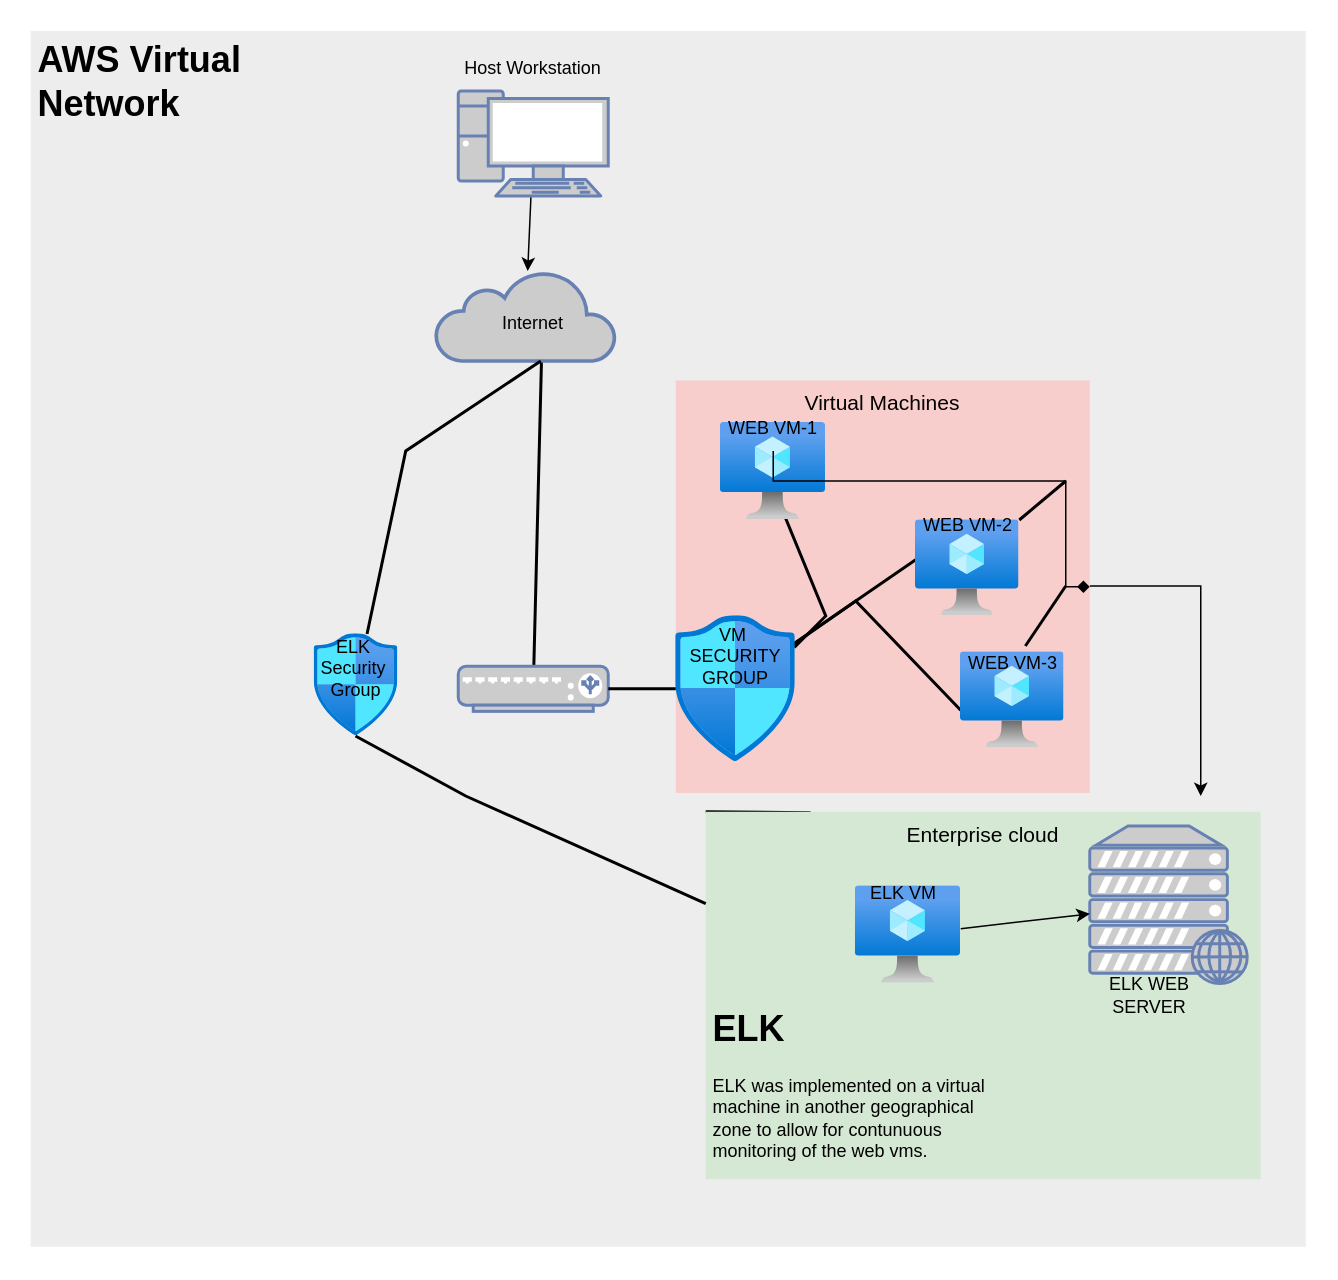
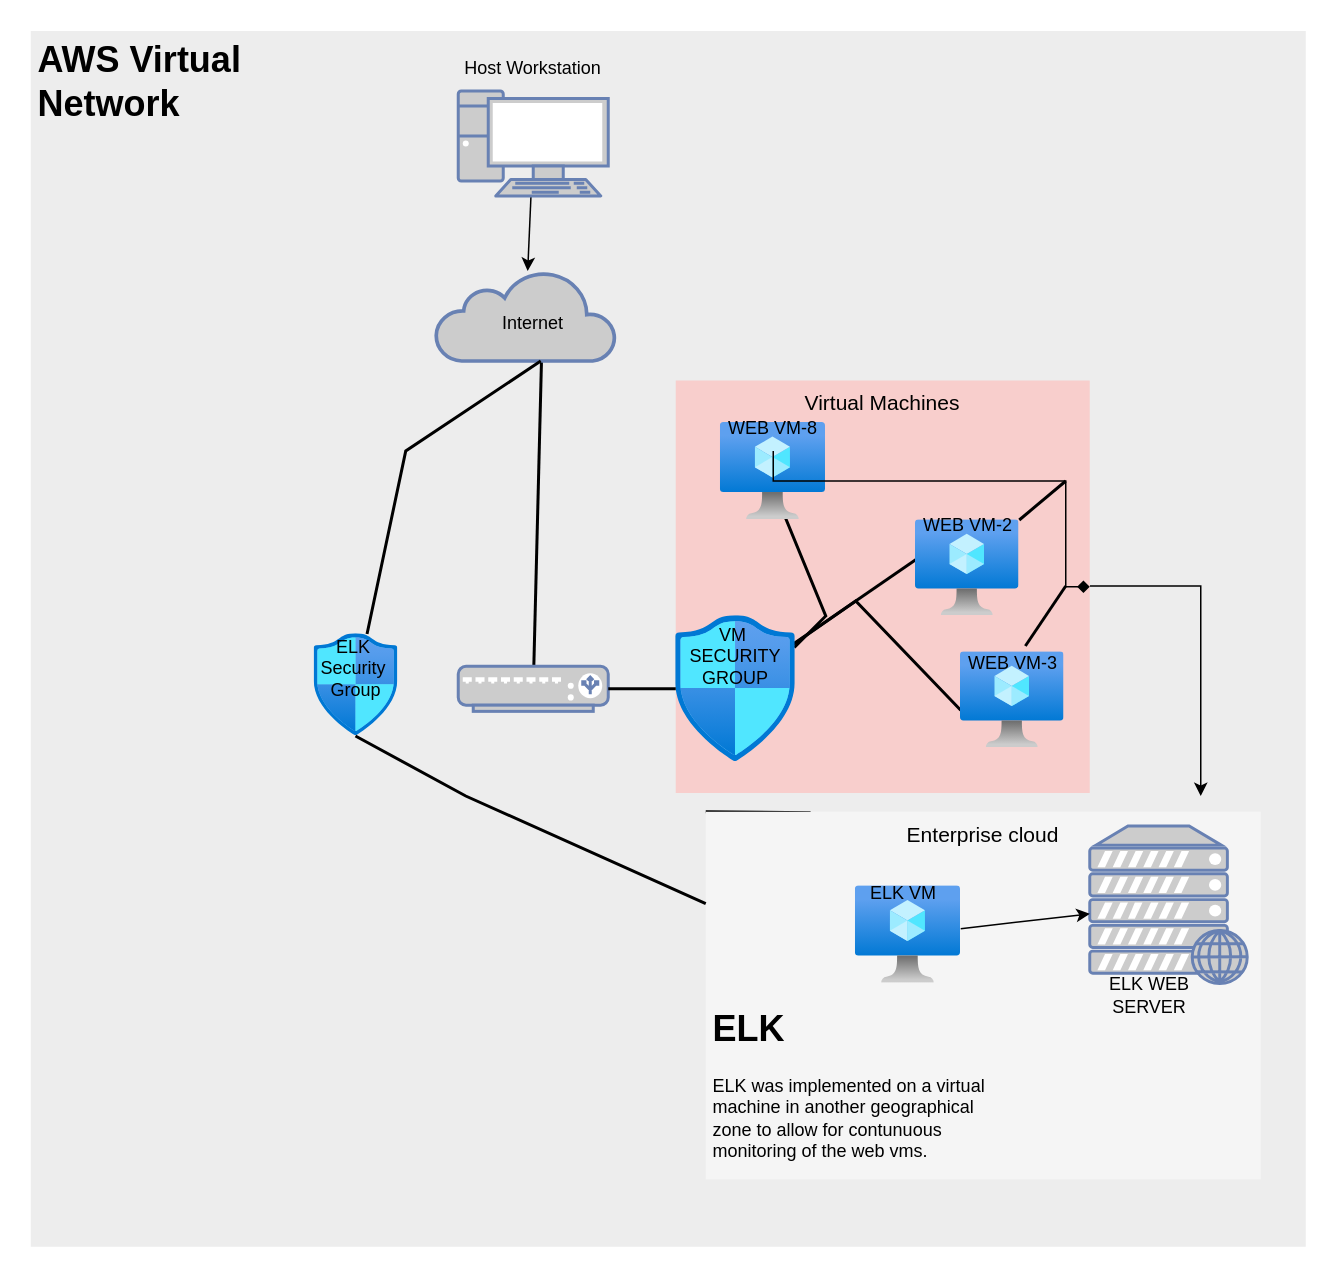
(773, 428) -> (773, 428)
(983, 995) -> (983, 995)
